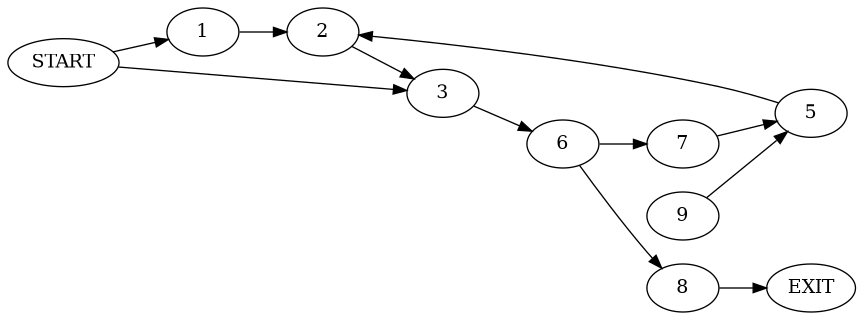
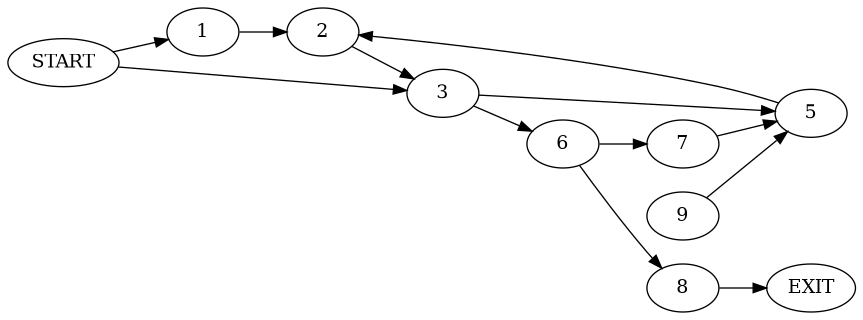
none -> (620, 103)
